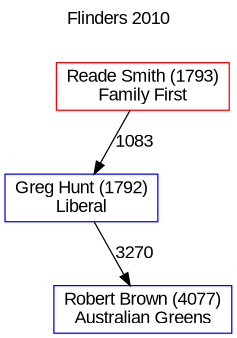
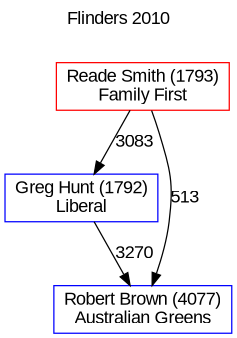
(135, 142) -> (135, 142)
none -> (171, 191)
